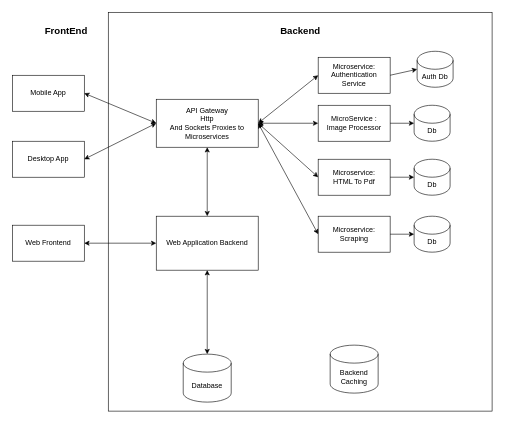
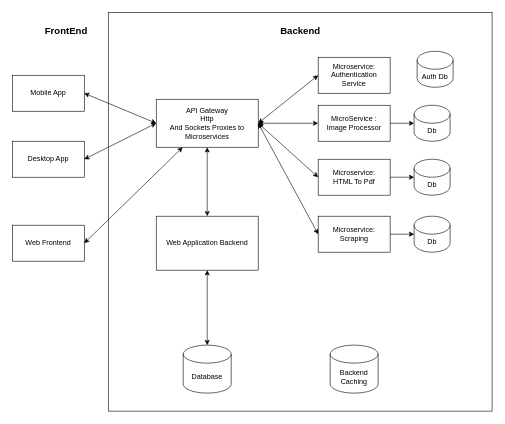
(402, 73) -> none
(150, 243) -> (106, 222)
(207, 378) -> (207, 369)
